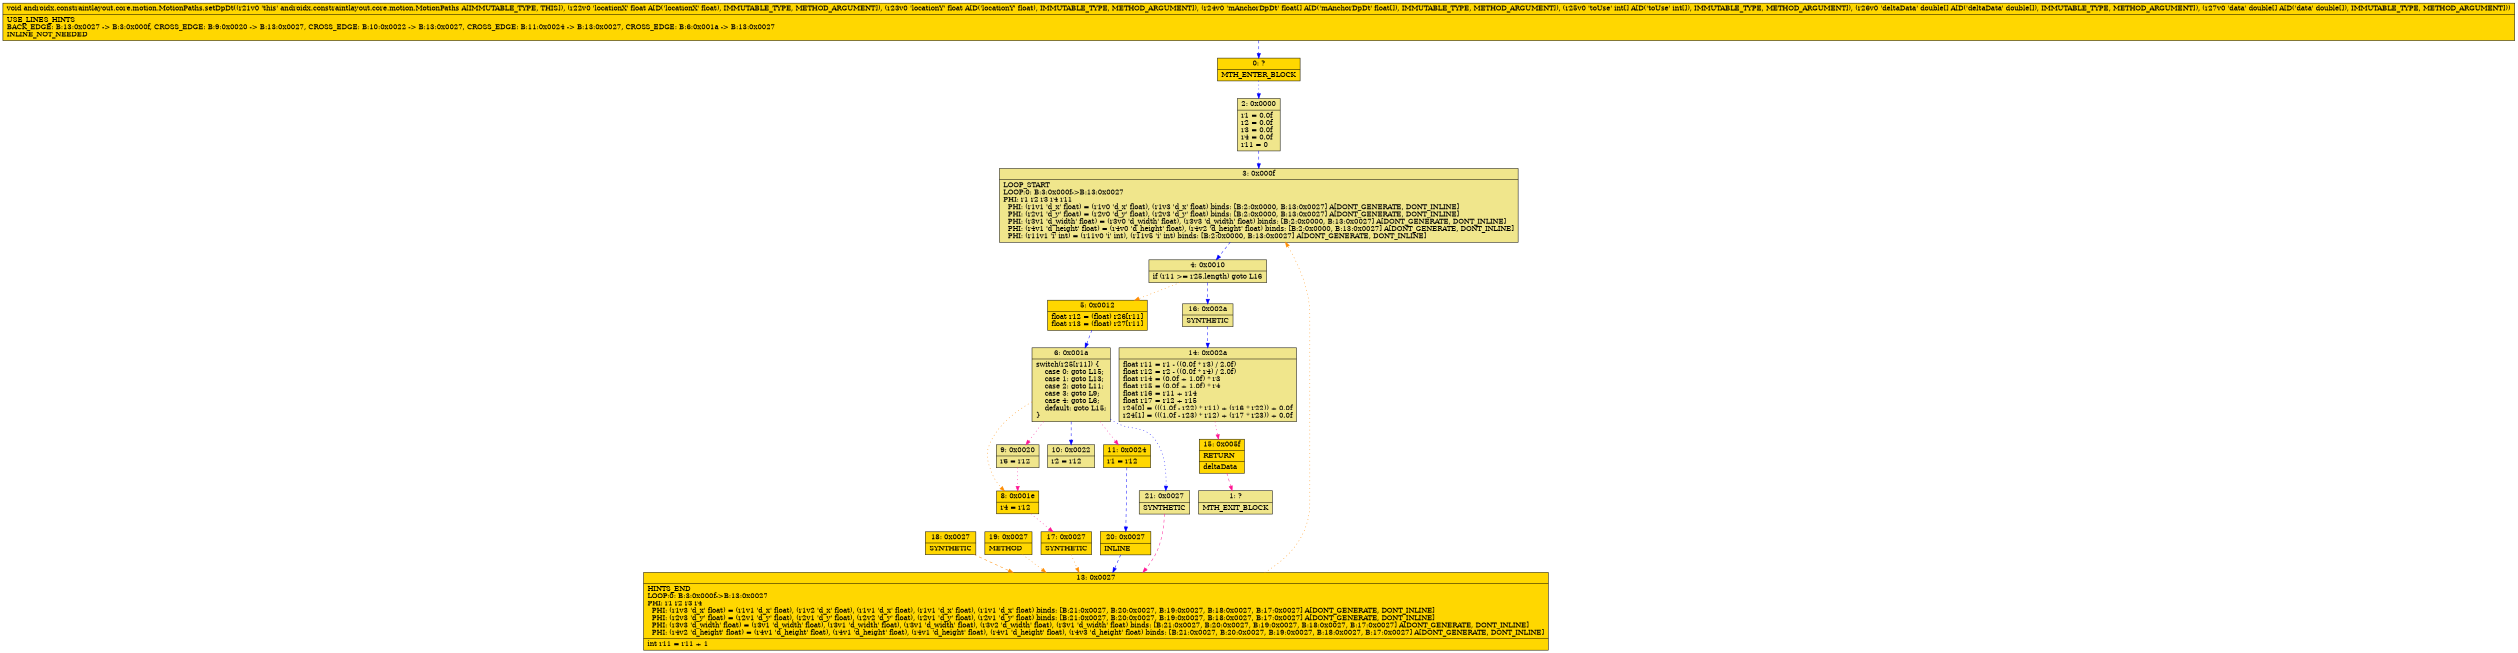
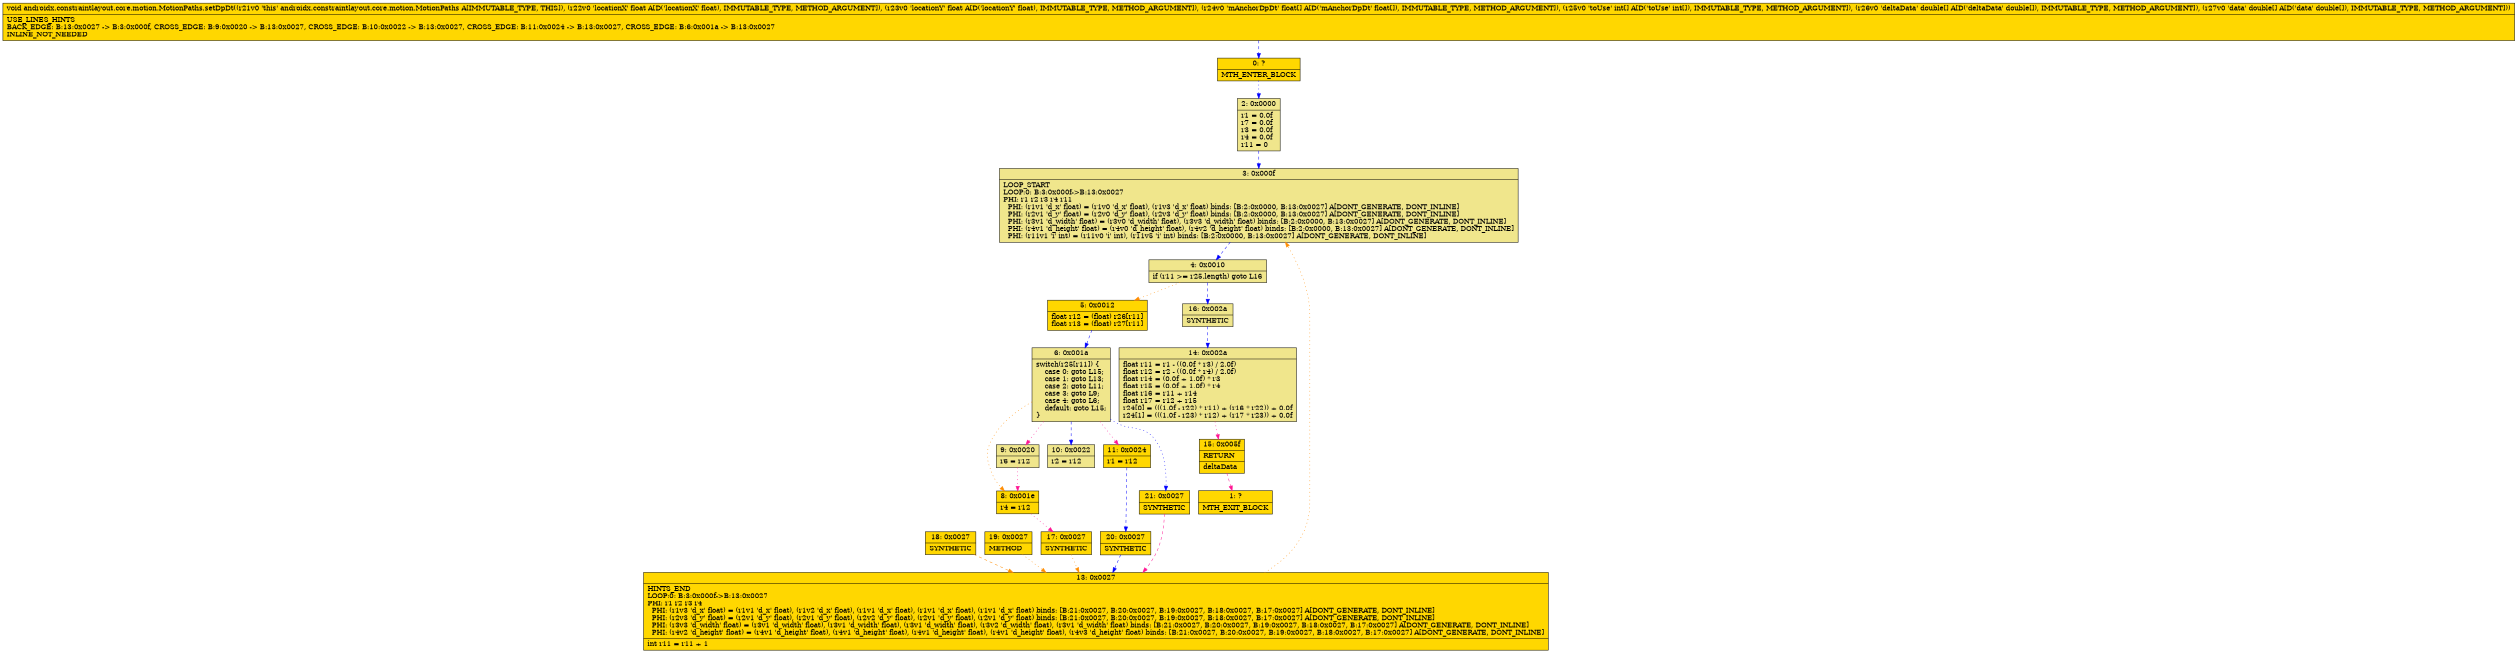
(1257, 123) -> (1257, 123)
(1164, 502) -> (1164, 502)
(1235, 502) -> (1235, 502)
(1118, 549) -> (1126, 549)
